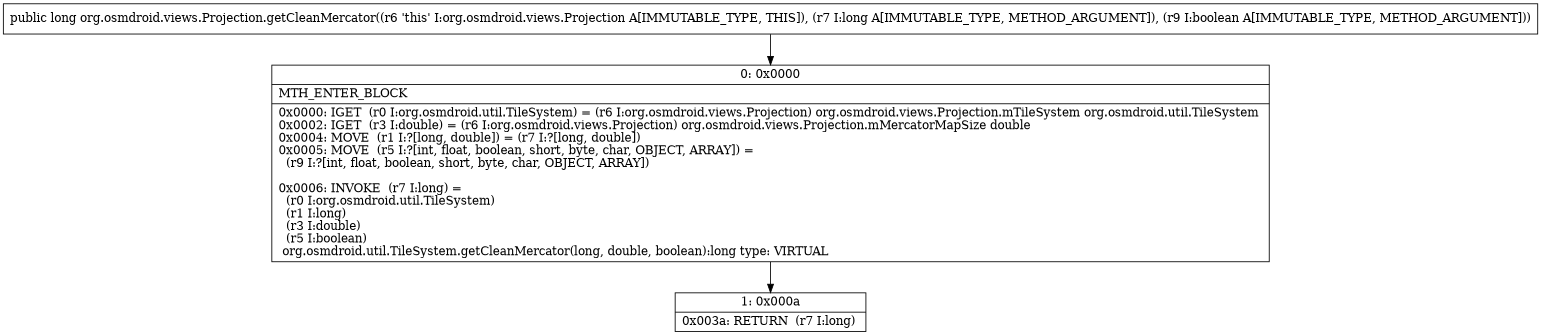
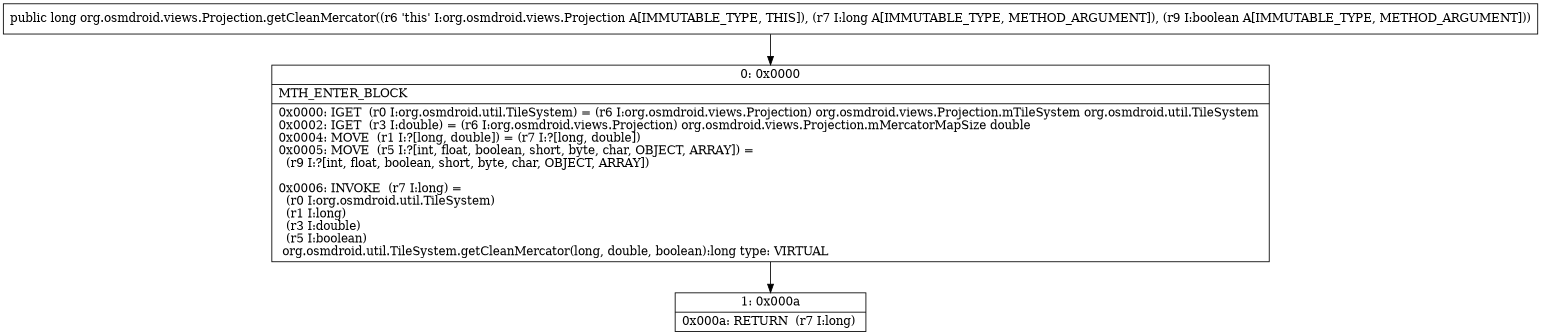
(771, 321) -> (771, 321)
